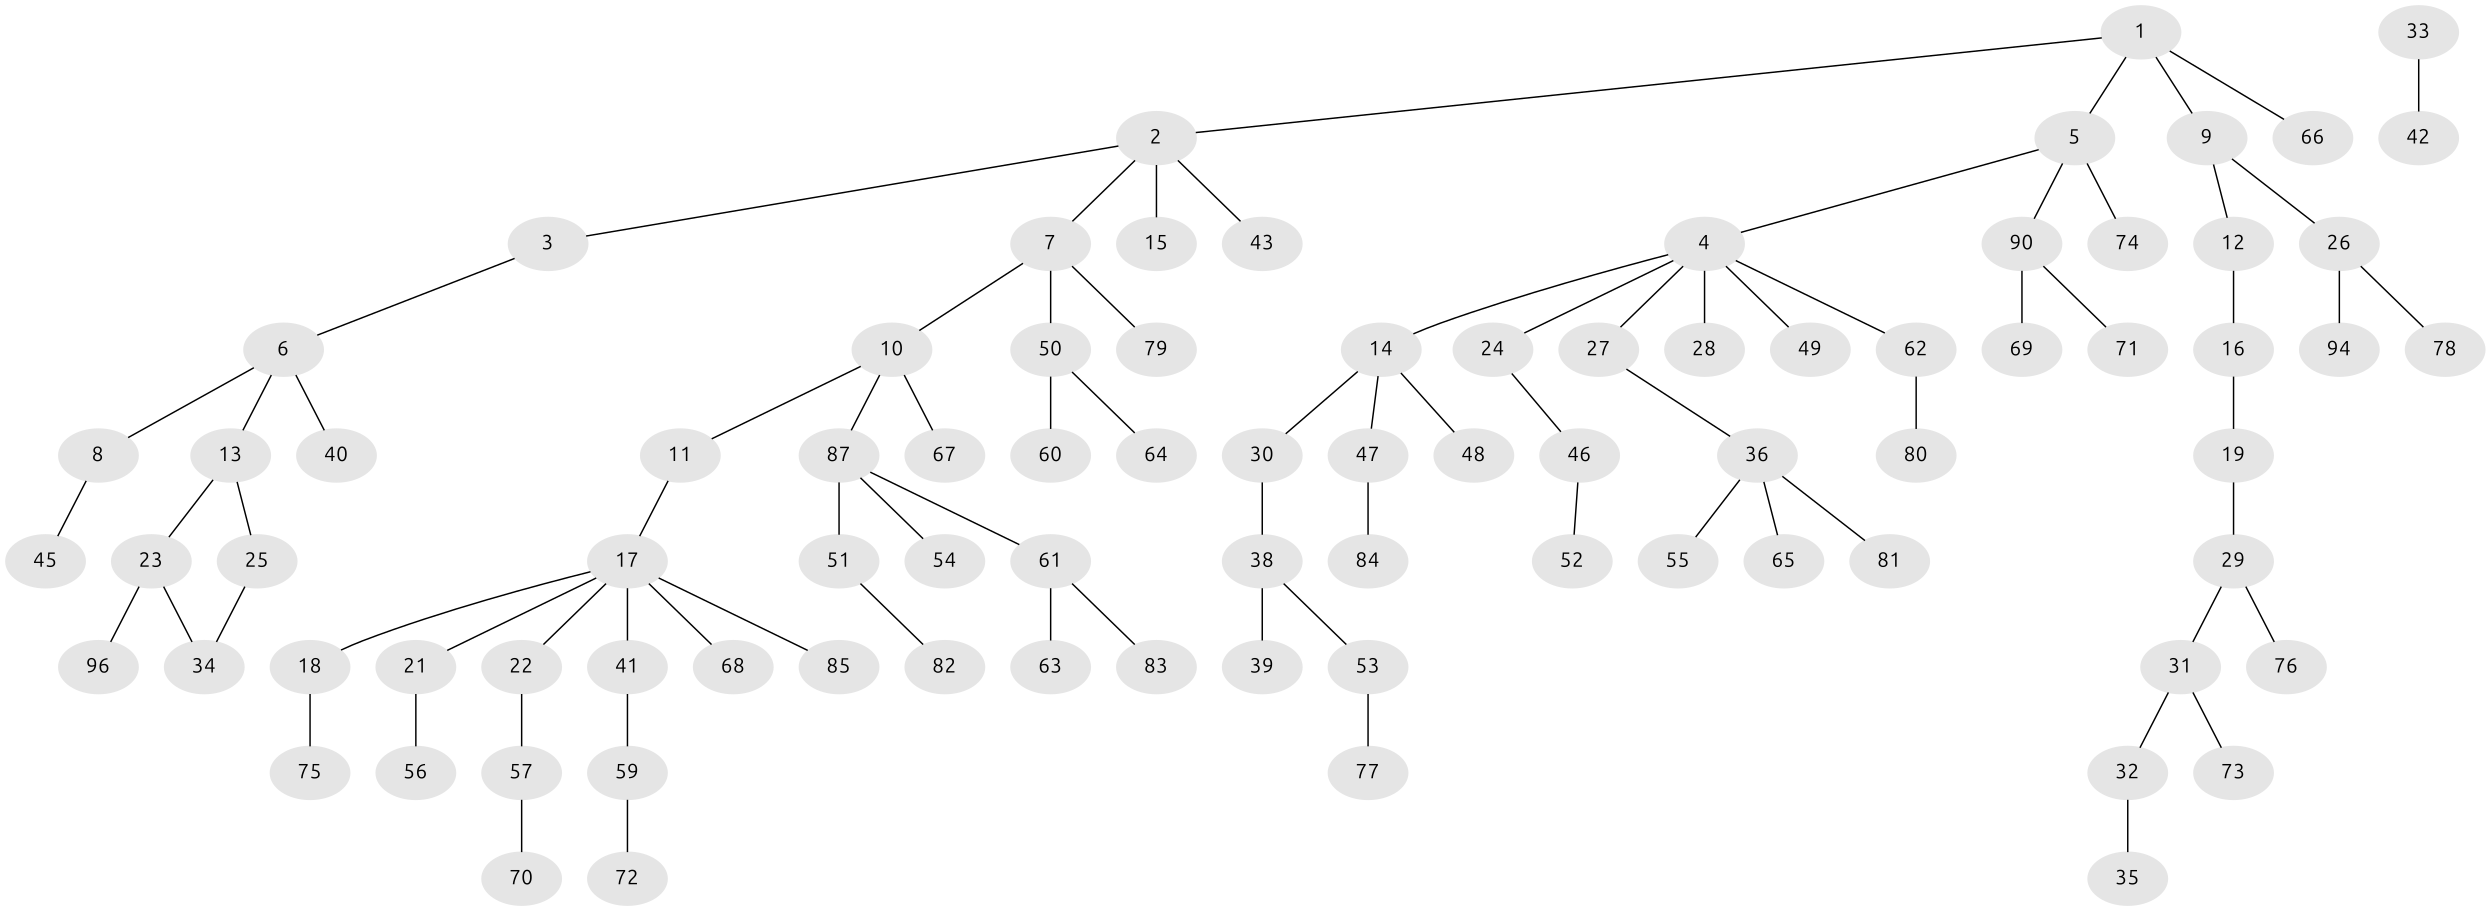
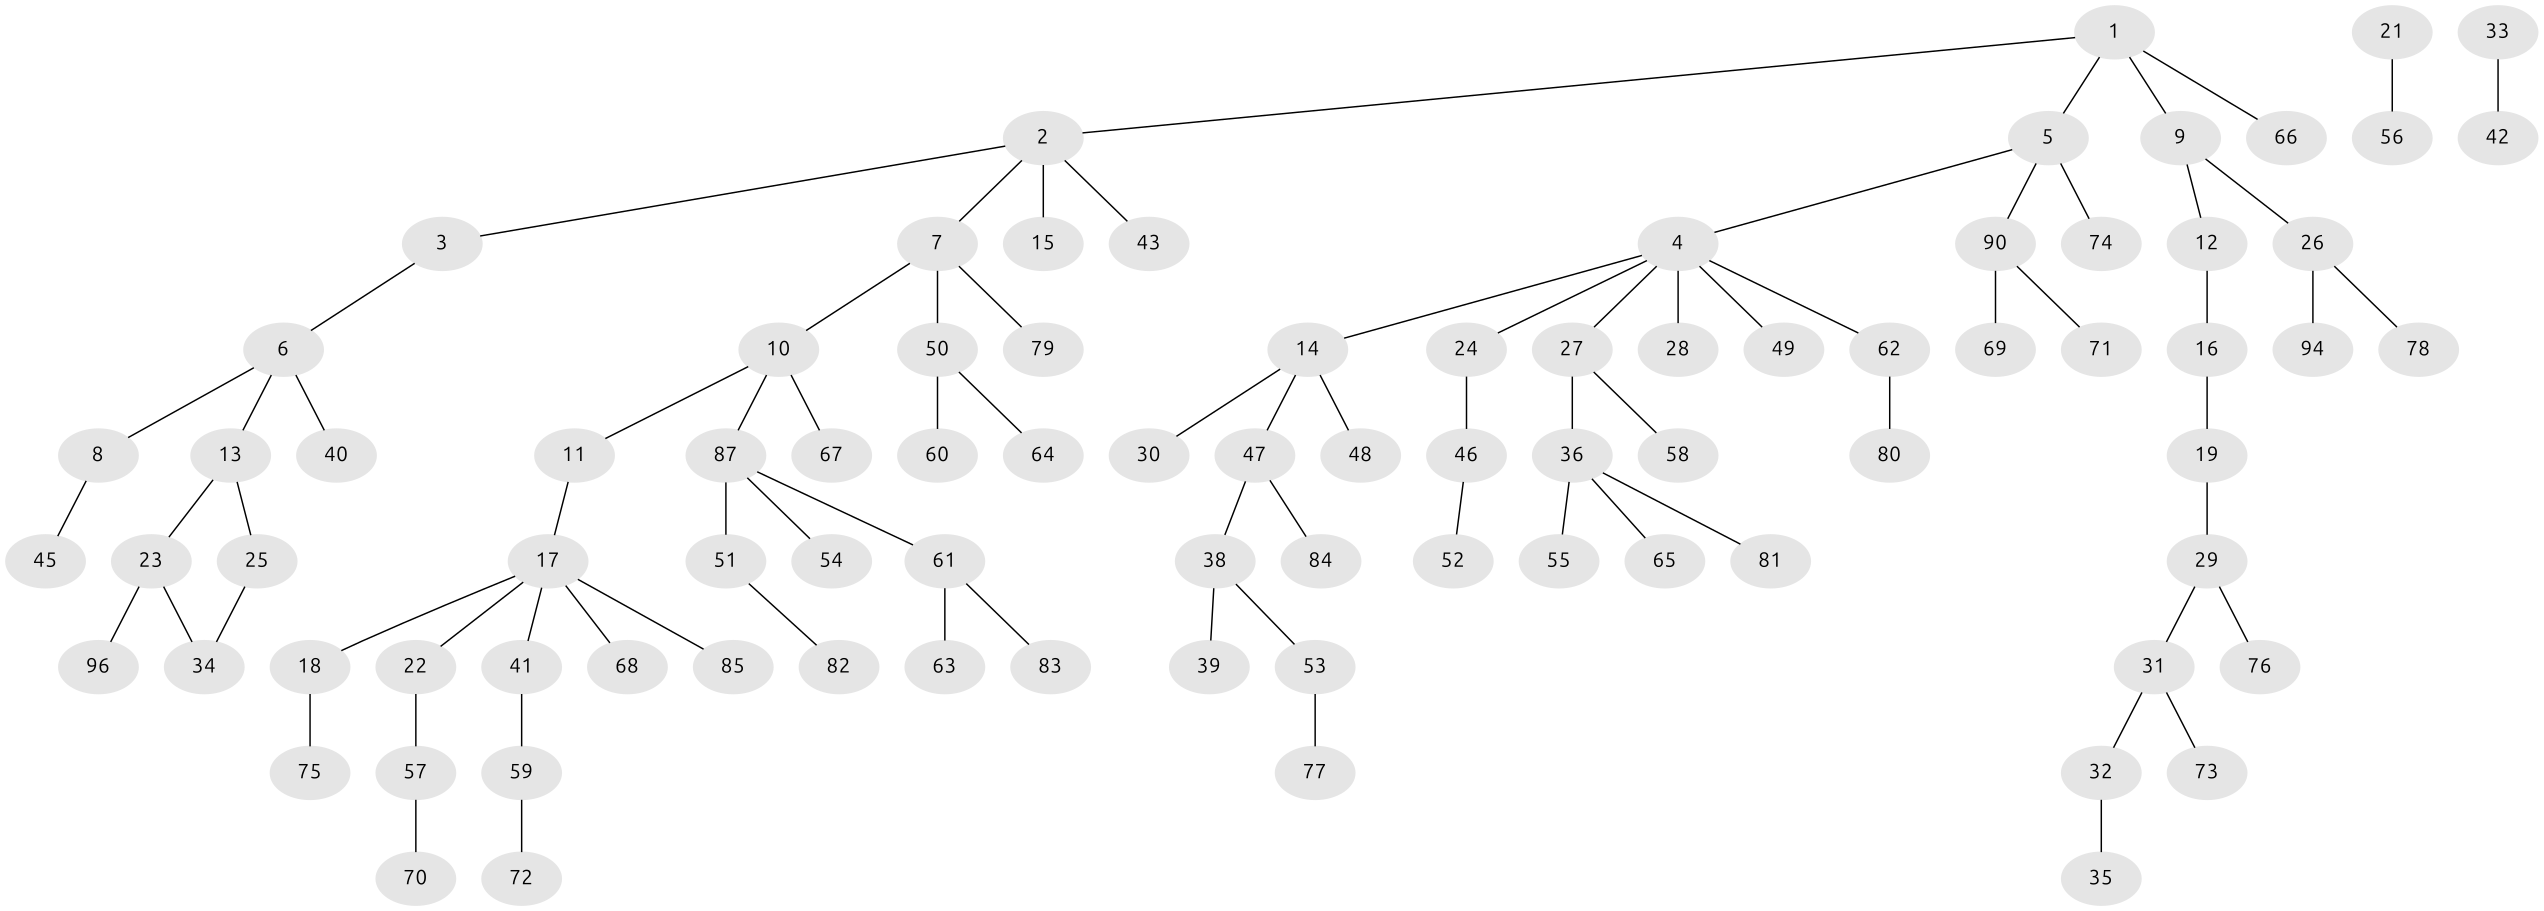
none -> (1678, 456)
(1262, 509) -> (1235, 508)
(522, 614) -> none
